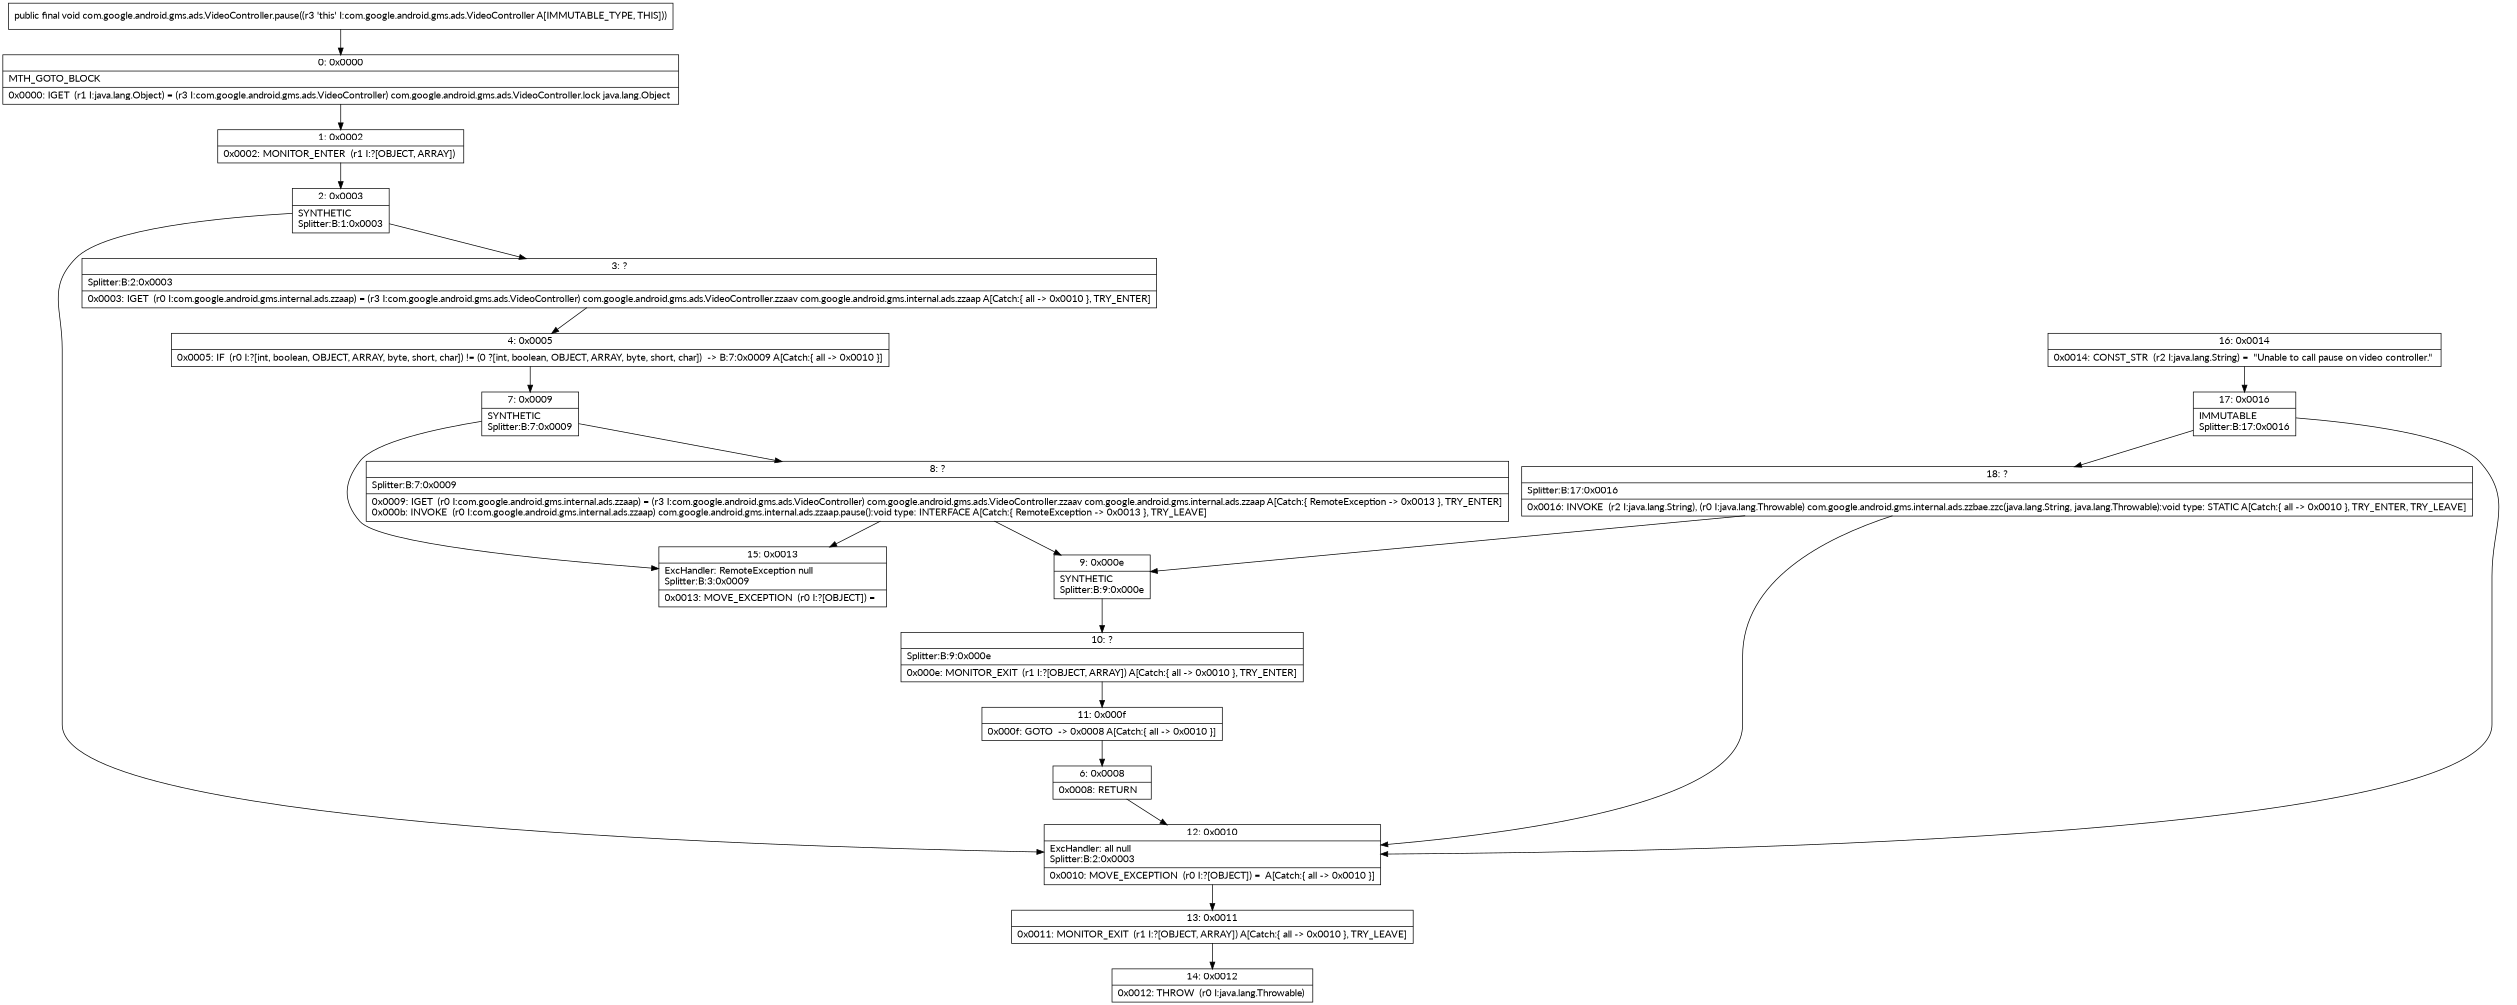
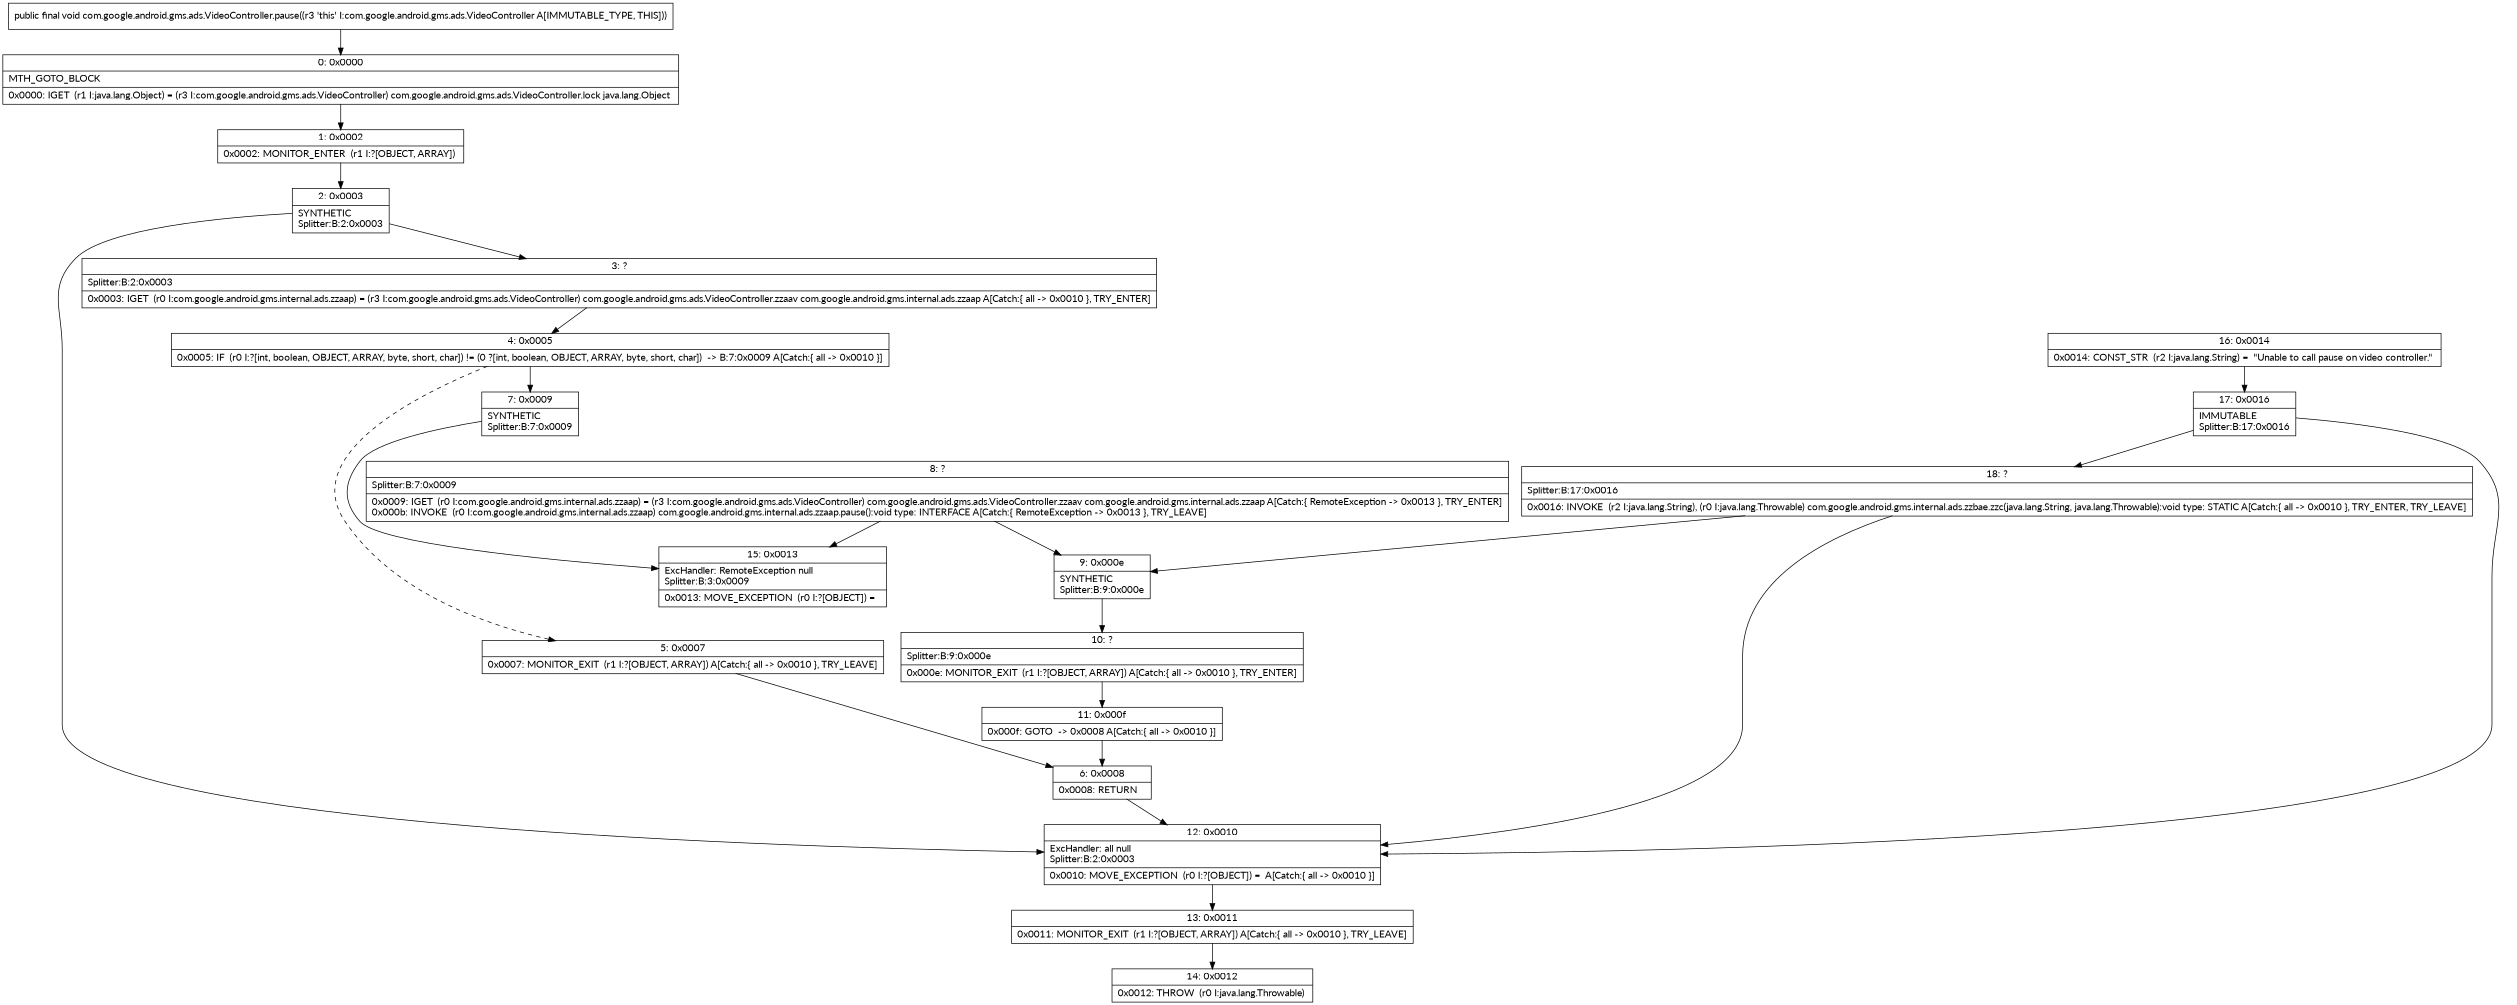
(341, 224) -> (341, 224)
(677, 442) -> none
none -> (683, 657)
